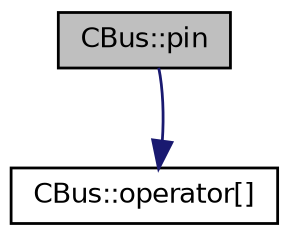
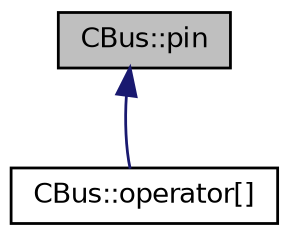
(163, 104) -> (126, 132)
